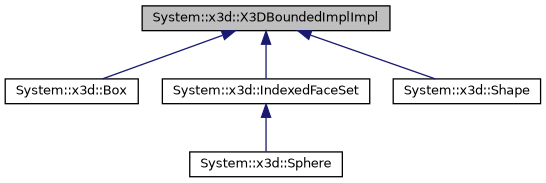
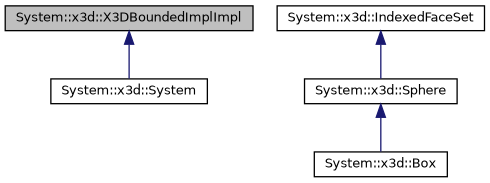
(162, 57) -> (381, 135)
(266, 62) -> none
(467, 91) -> (129, 91)
